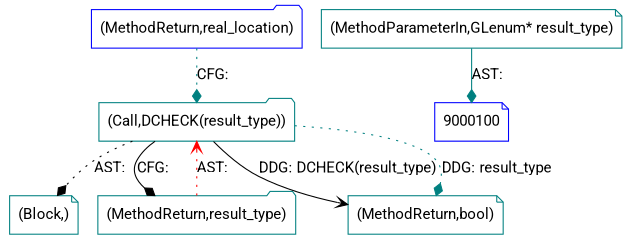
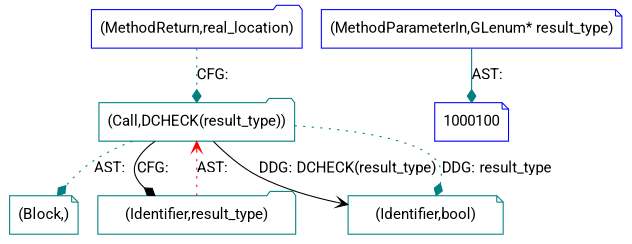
(472, 29) -> (472, 29)
(472, 122) -> (472, 122)
(96, 159) -> (96, 159)
(197, 215) -> (197, 215)
(426, 215) -> (426, 215)
